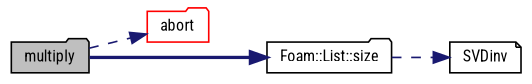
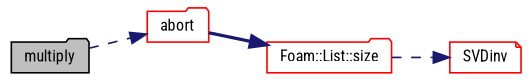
(170, 57) -> (230, 37)
(329, 57) -> (329, 57)
(485, 57) -> (485, 57)
